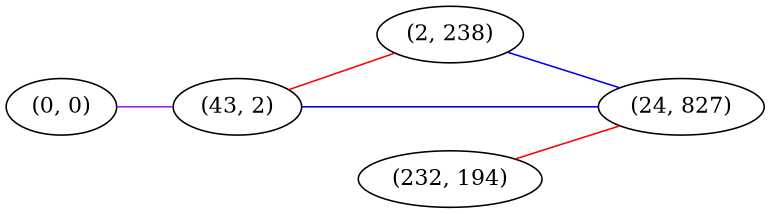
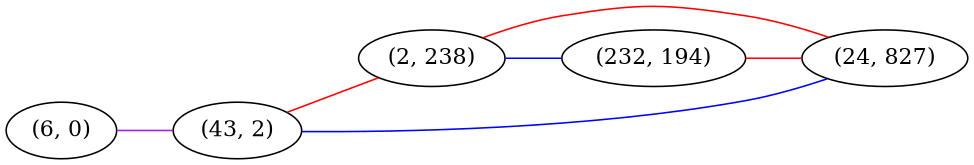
none -> (534, 58)
(564, 70) -> (656, 6)
(61, 107) -> (61, 130)
